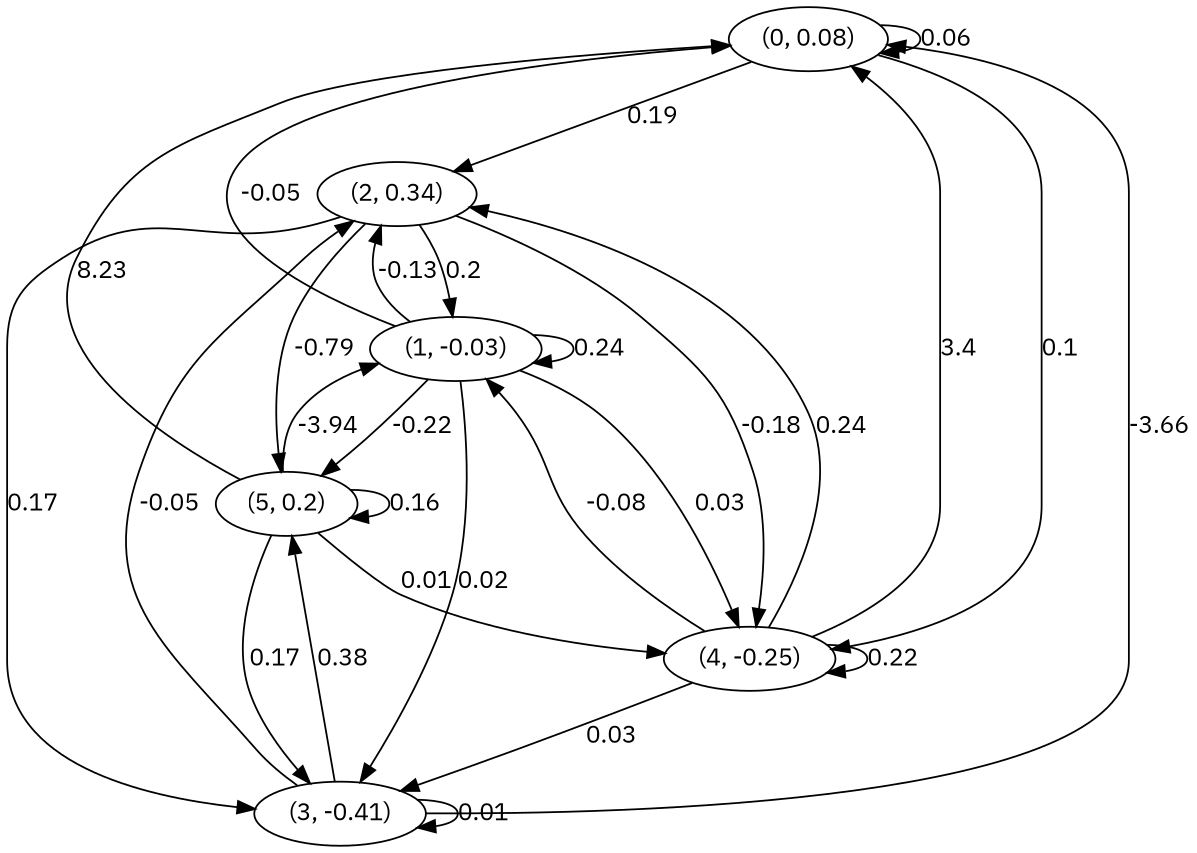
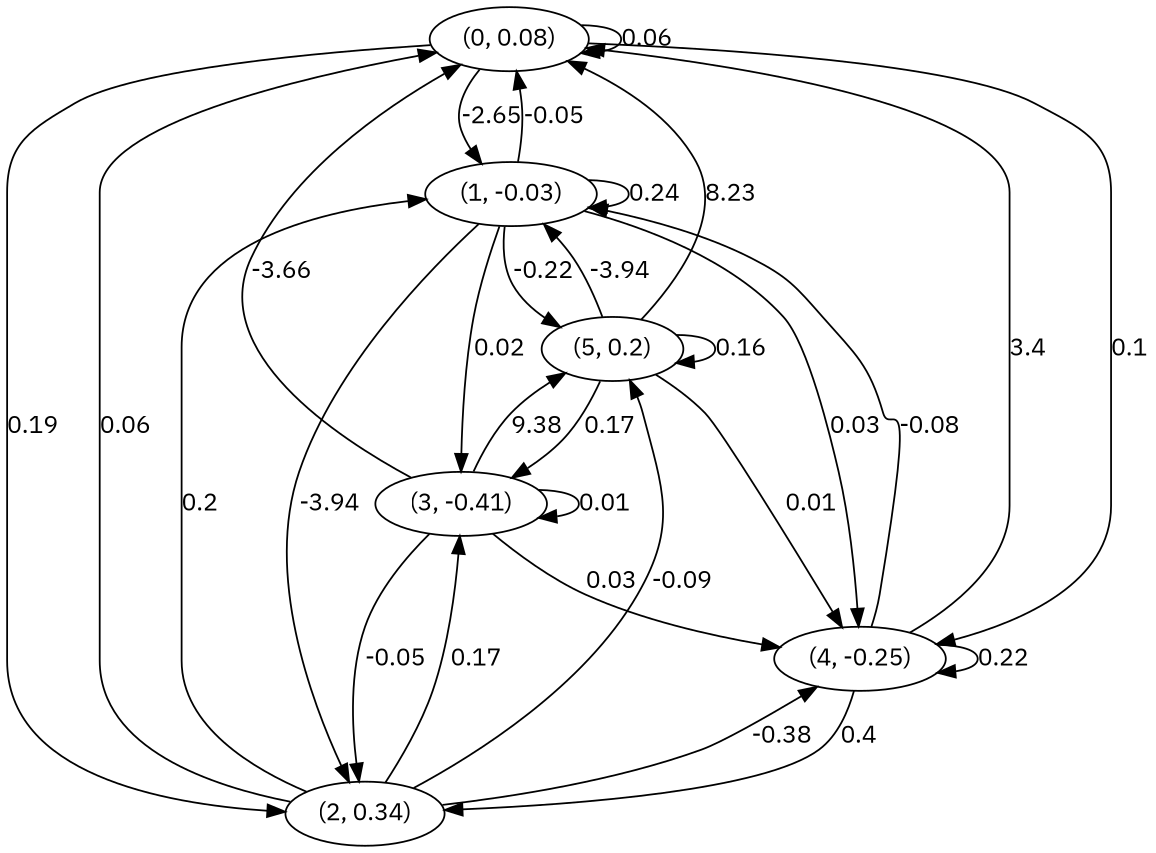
none -> (460, 108)
(408, 272) -> (329, 504)
(324, 349) -> (682, 581)
none -> (100, 374)
(771, 426) -> (782, 736)
(841, 426) -> (859, 736)
(343, 659) -> (537, 426)
(556, 735) -> (612, 606)
